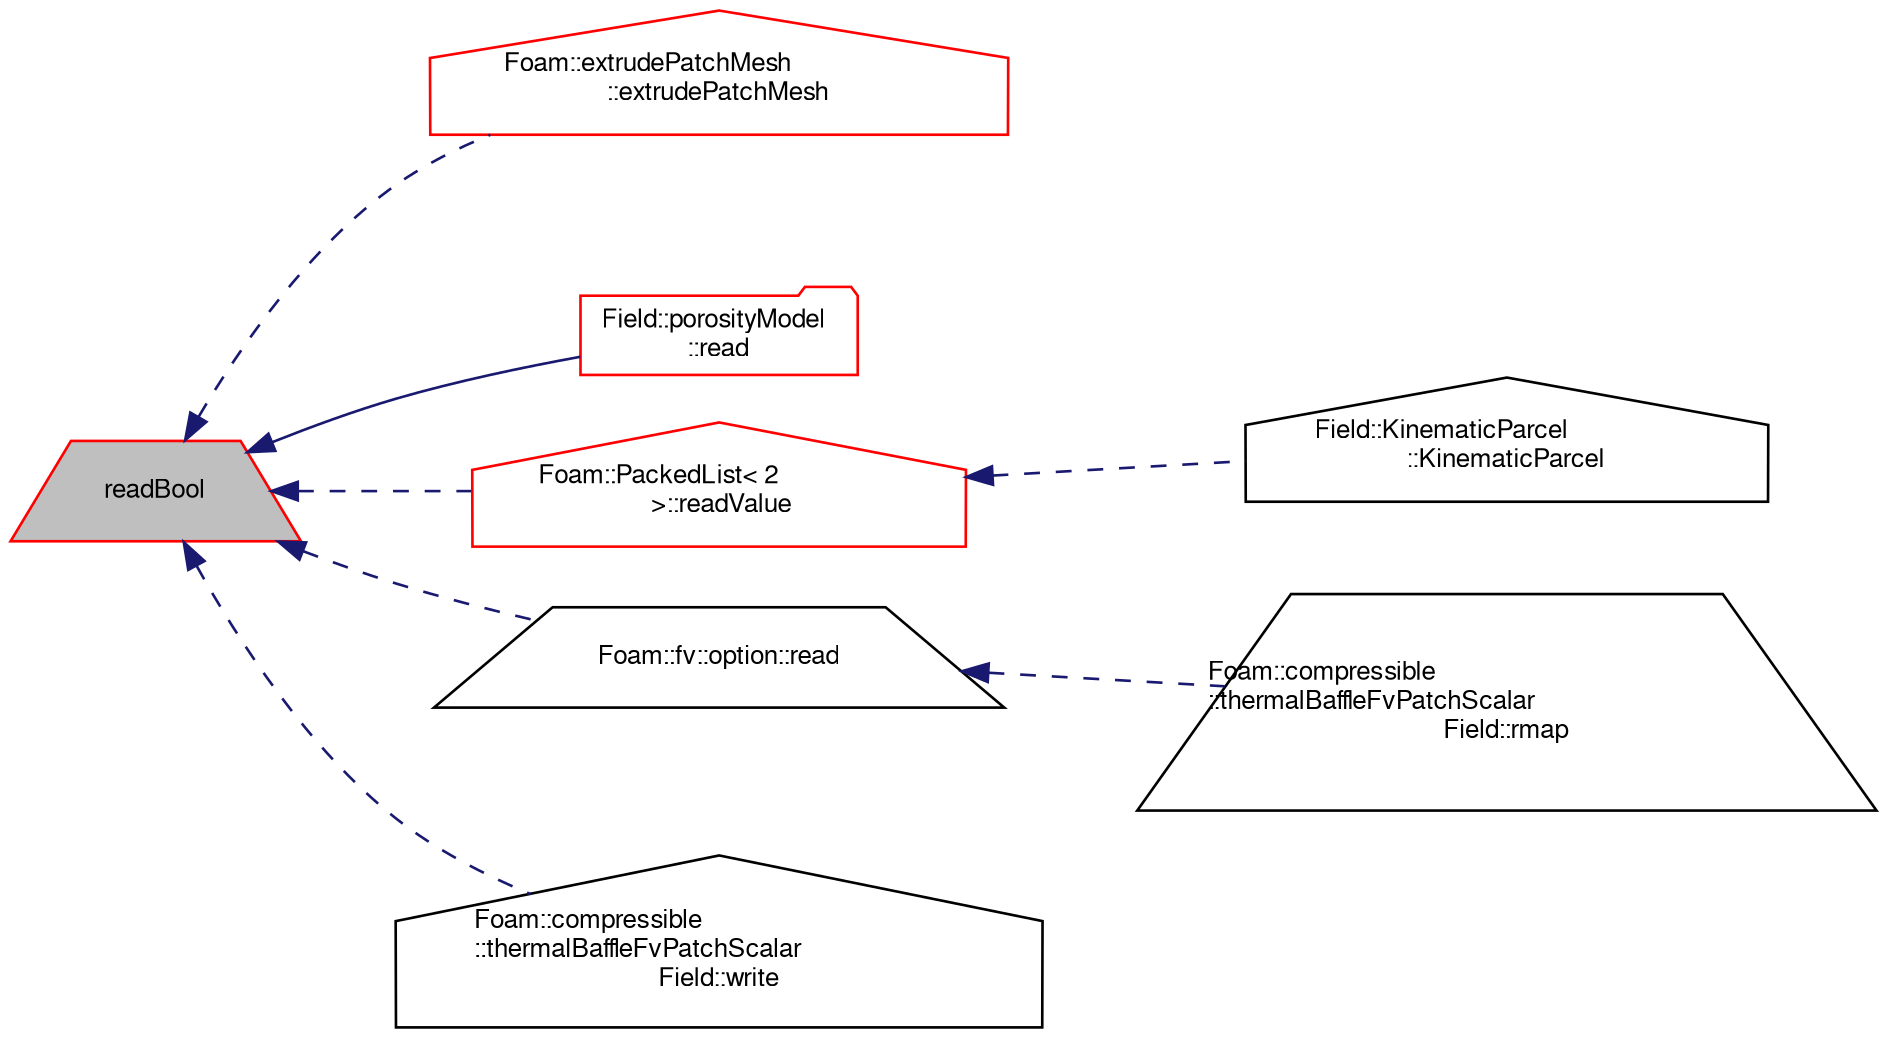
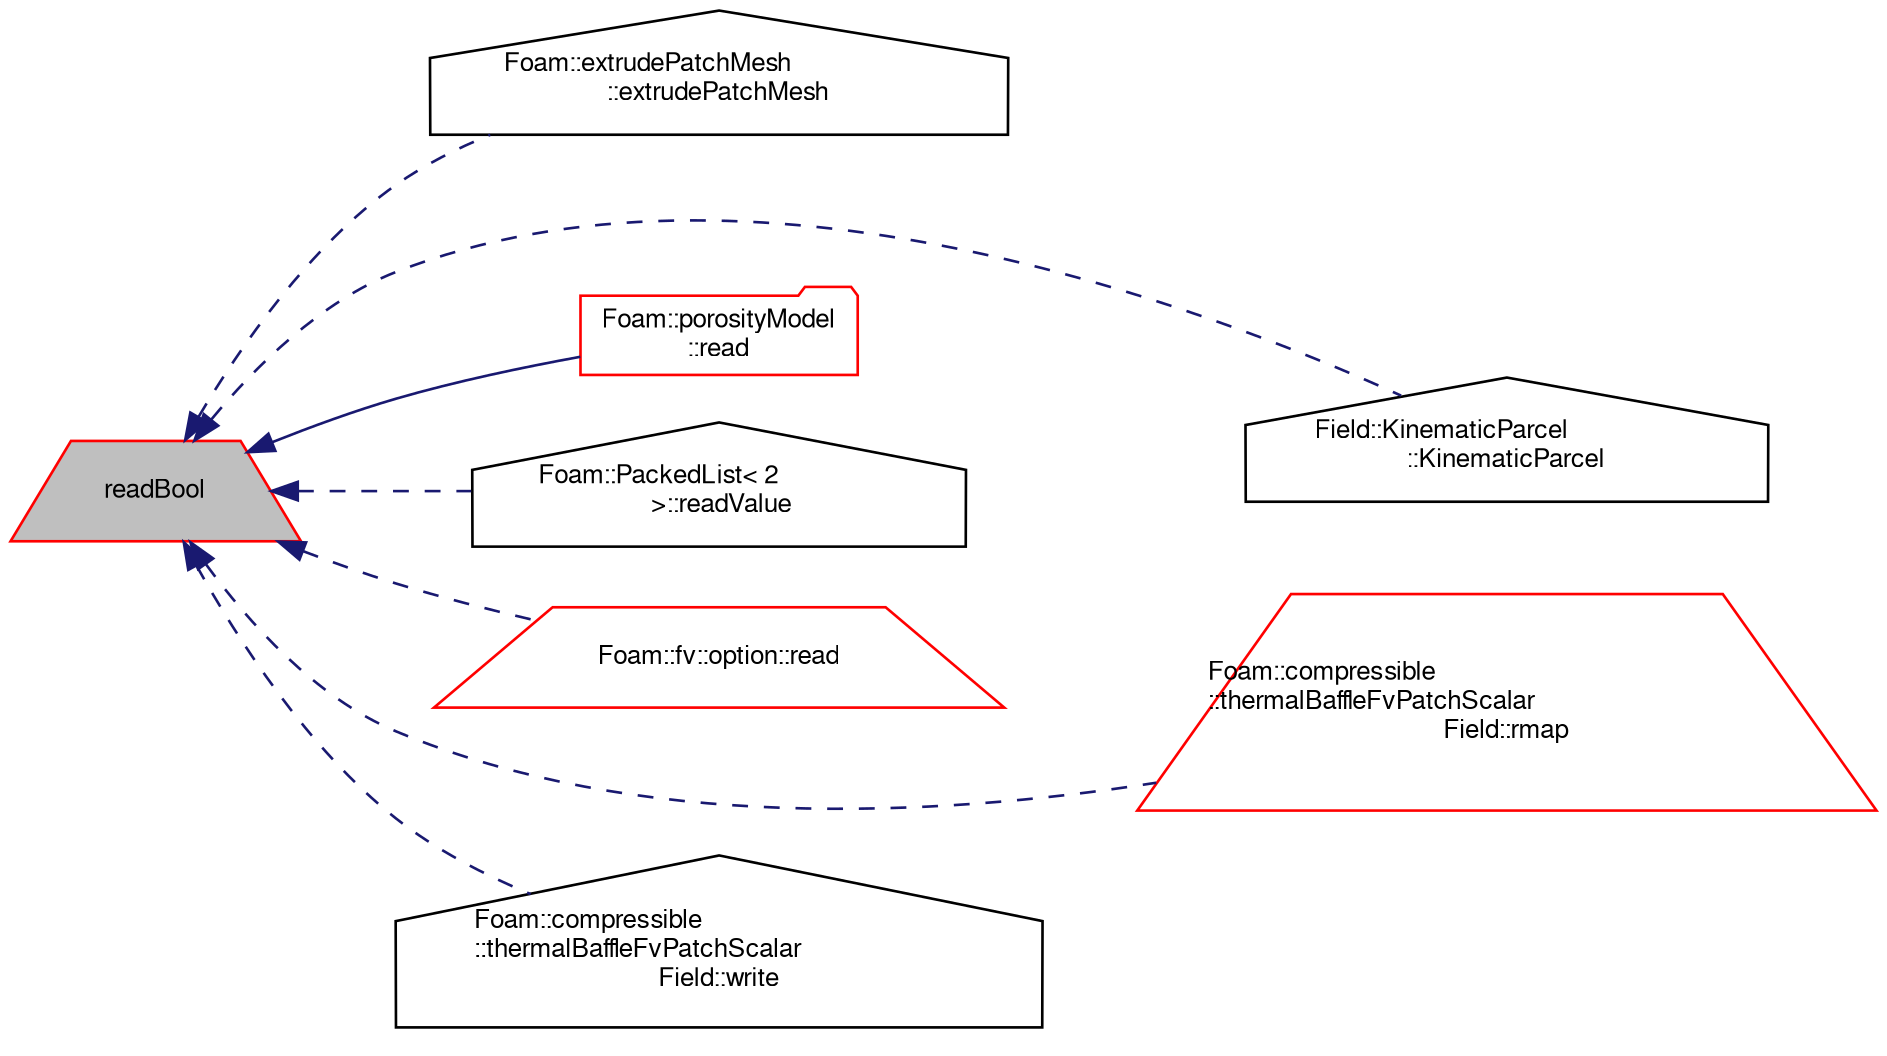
(719, 79) -> (719, 79)
(719, 335) -> (719, 335)
(1119, 468) -> (790, 226)
(719, 491) -> (719, 491)
(719, 657) -> (719, 657)
(1107, 680) -> (645, 795)
(1507, 702) -> (1507, 702)
